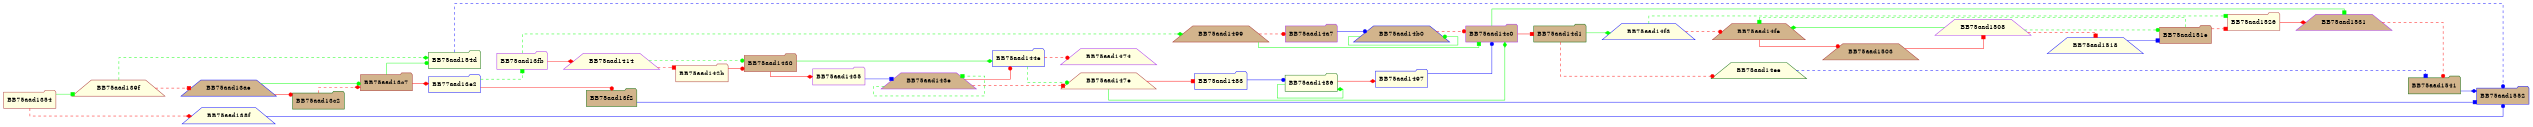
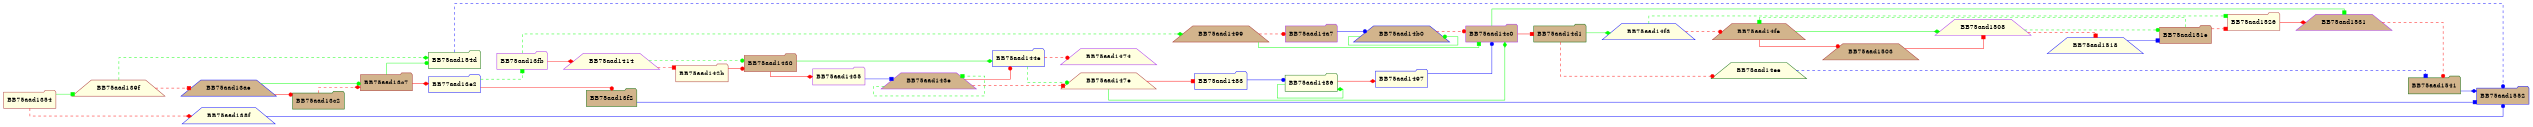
(1870, 28) -> (1865, 31)
